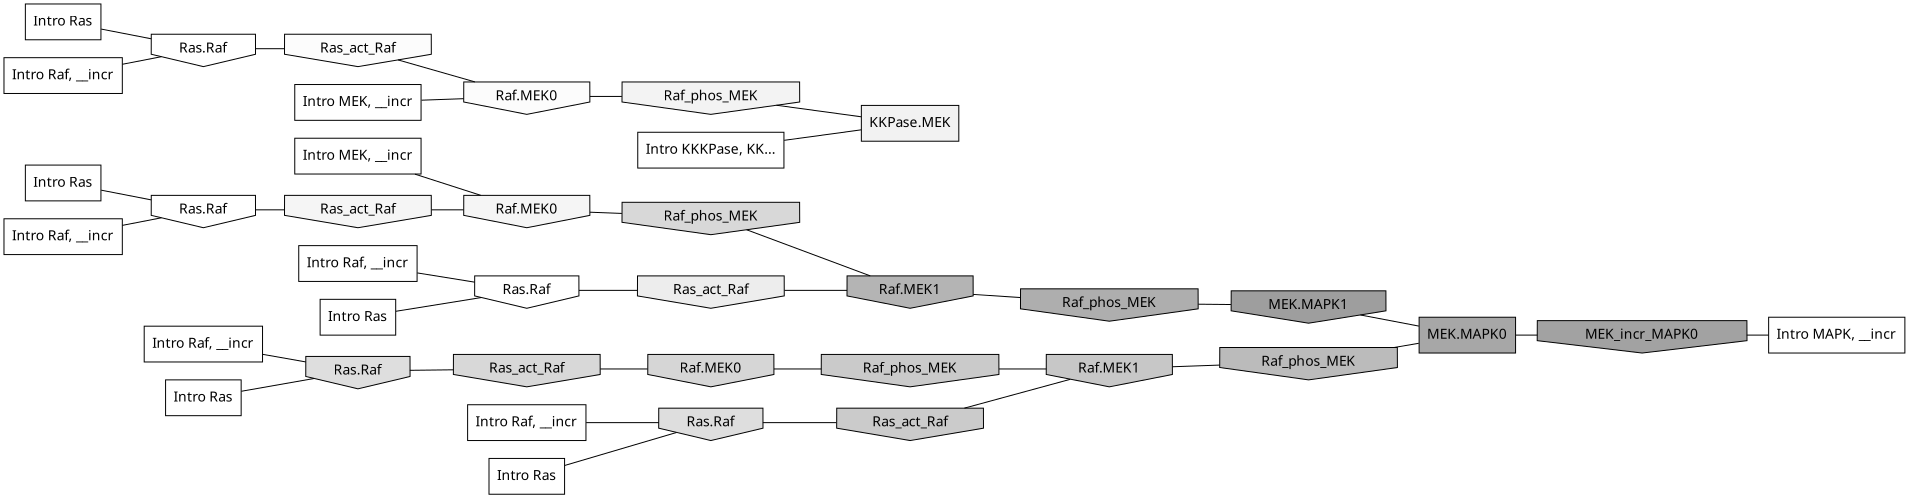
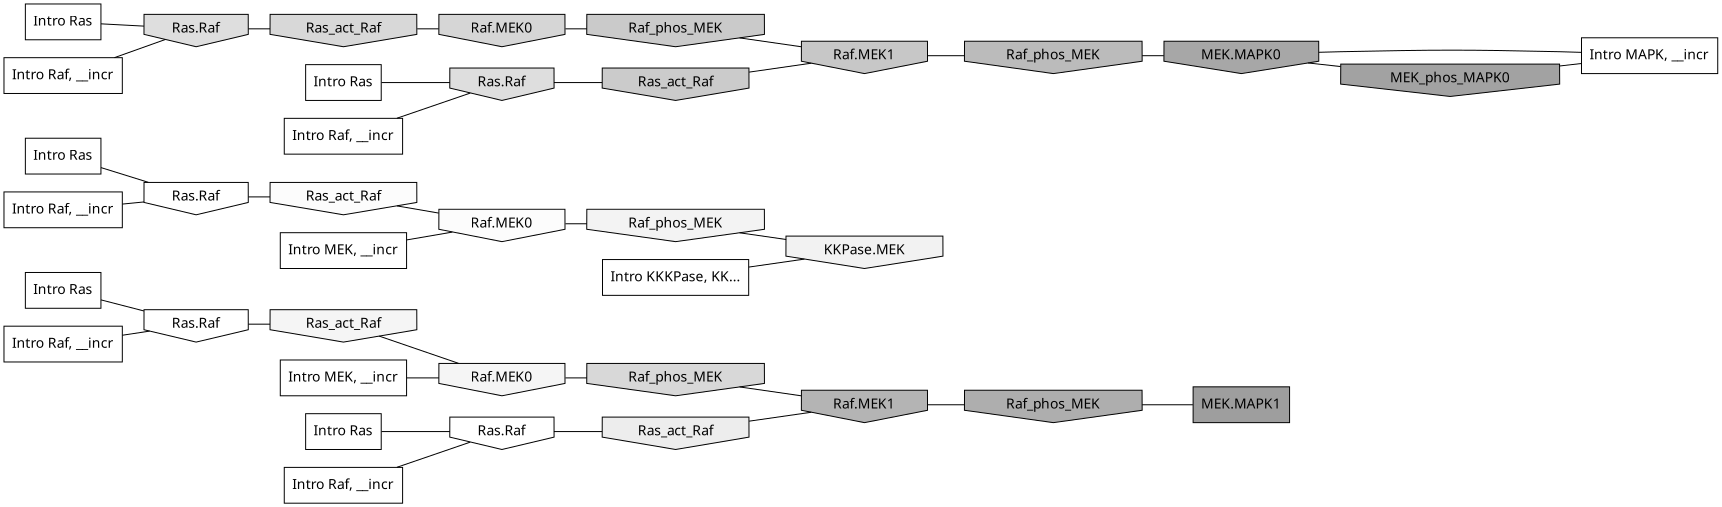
(910, 123) -> (864, 251)
(1309, 305) -> (1241, 405)
(1390, 321) -> (1450, 50)
(1467, 335) -> (1241, 56)
(1642, 335) -> (1450, 79)
